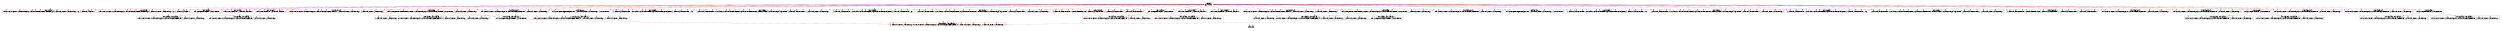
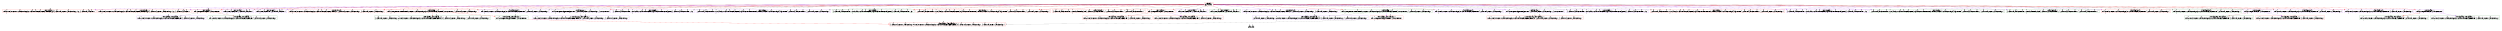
none -> (1535, 18)
